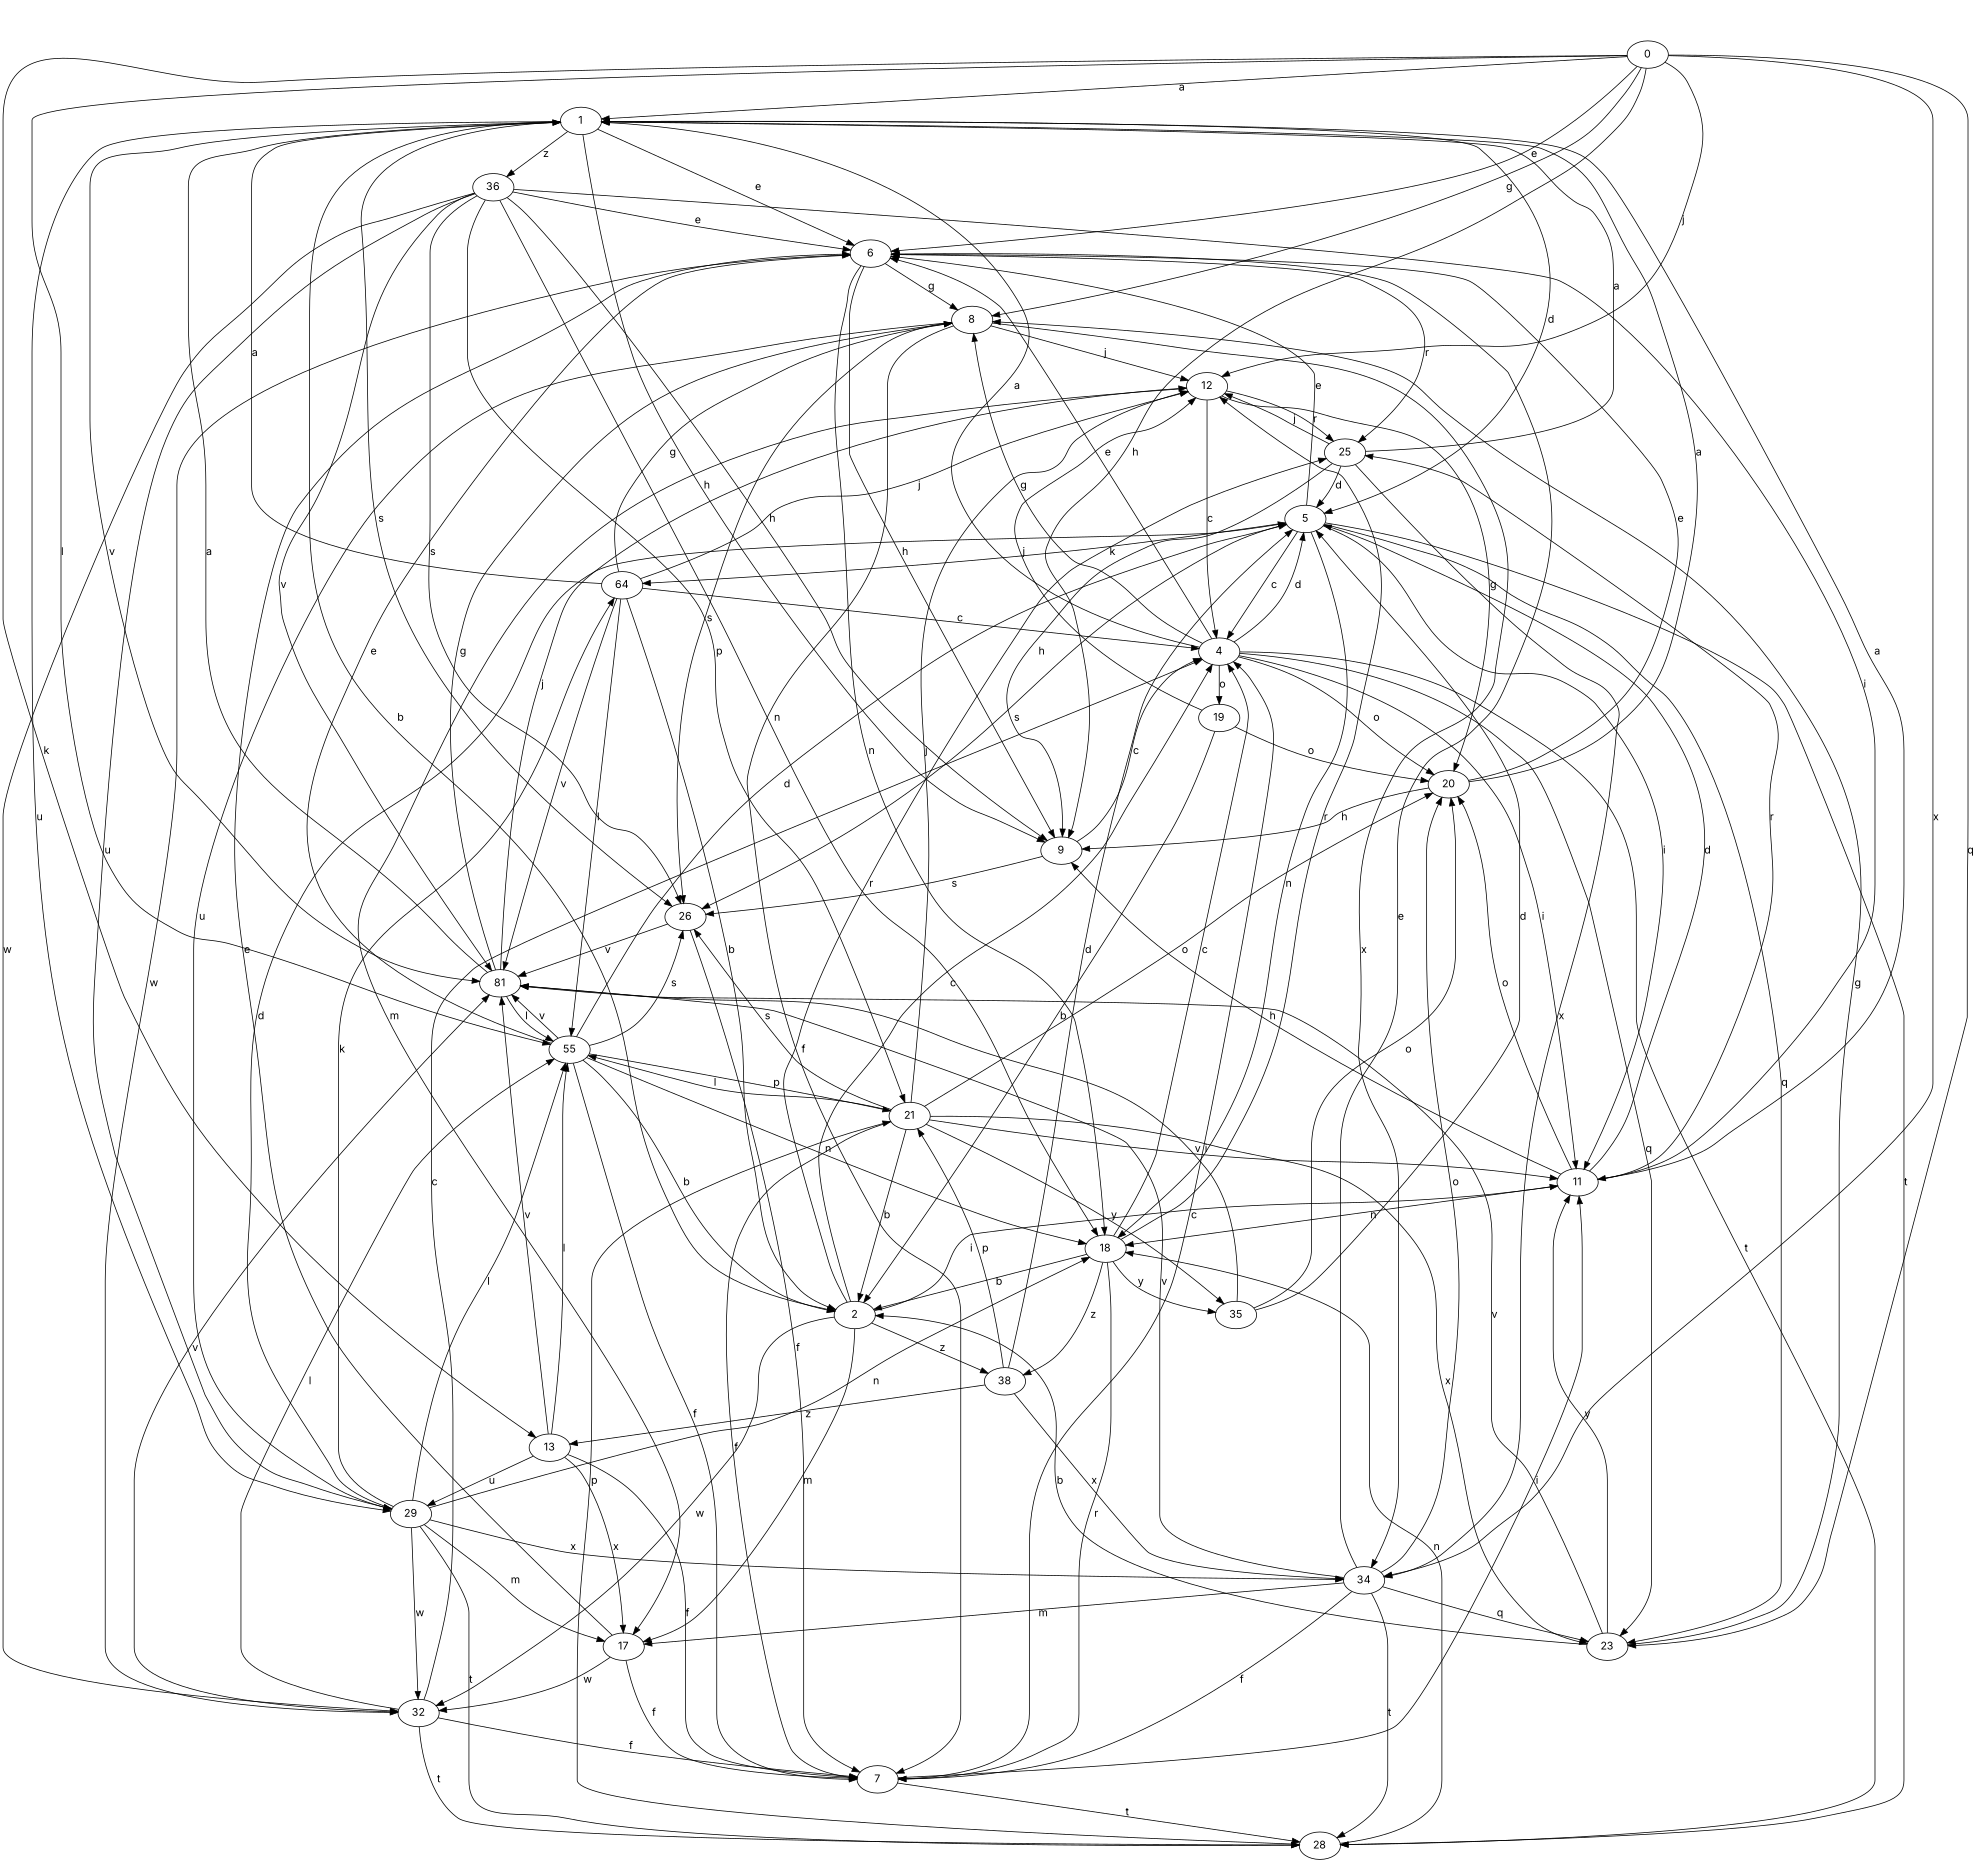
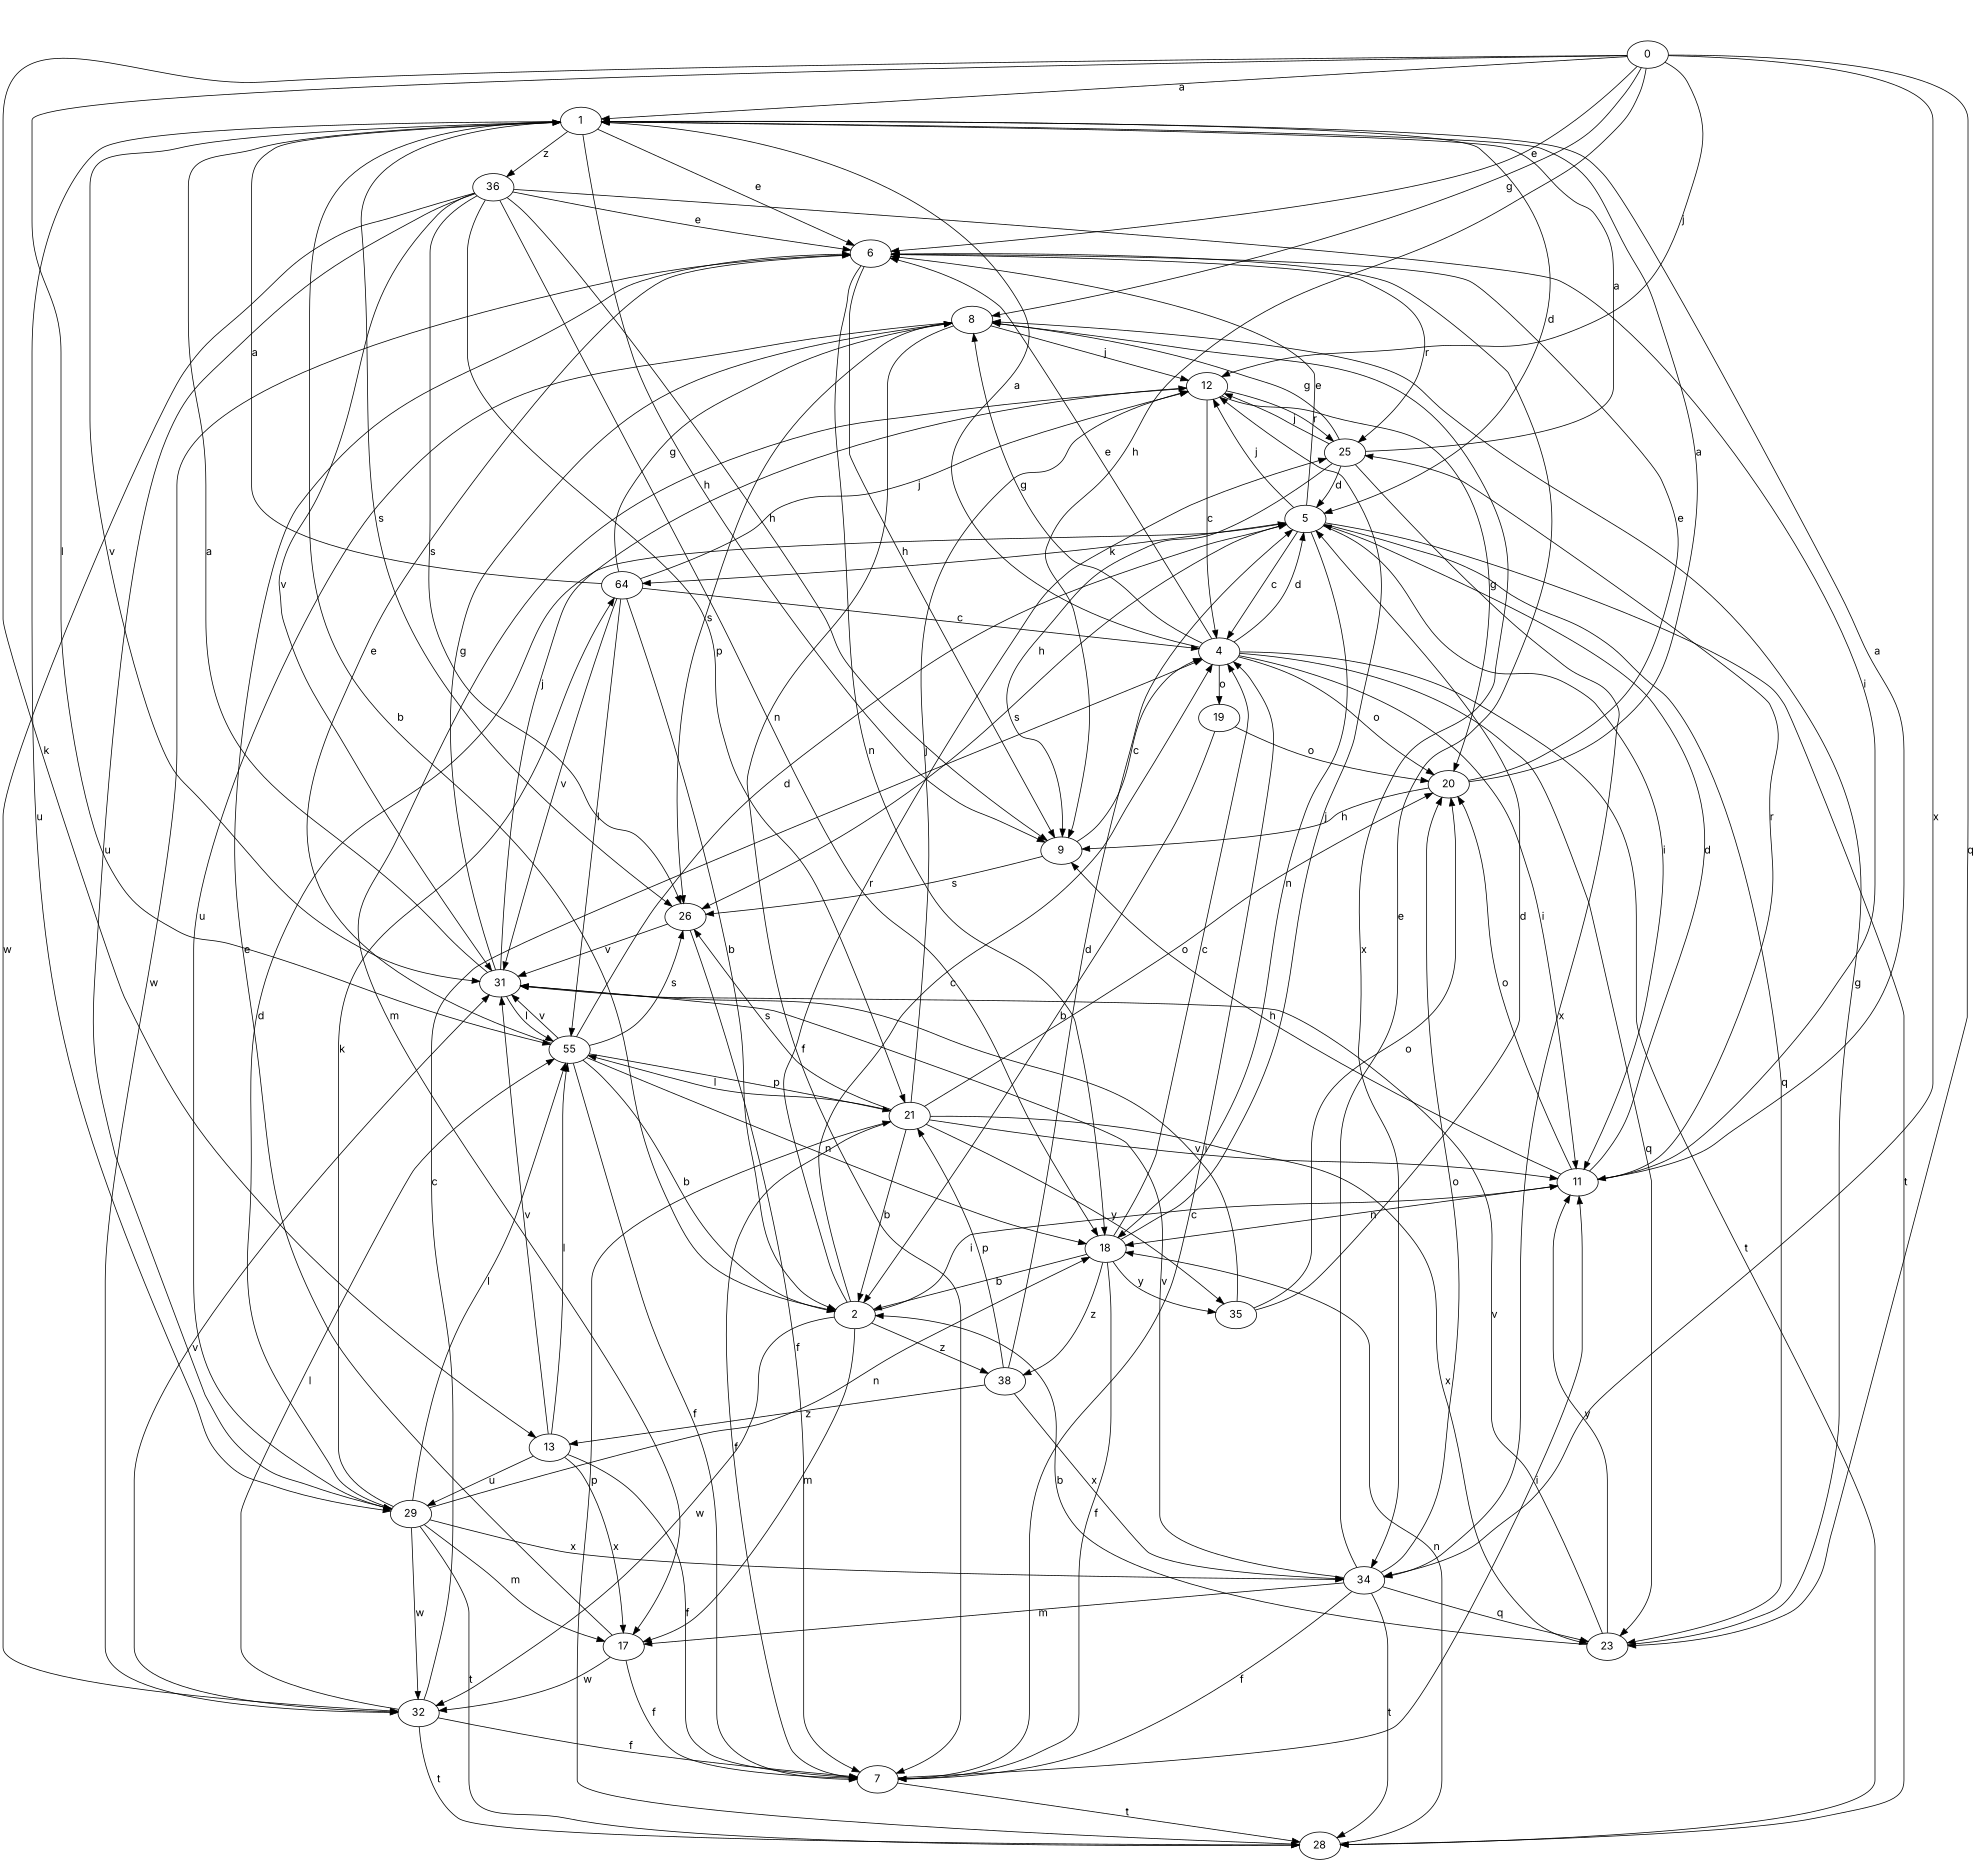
(918, 285) -> (1181, 357)
(1025, 563) -> (1251, 460)
(1326, 817) -> (1326, 817)
(500, 983) -> (500, 983)
(1096, 1514) -> (1096, 1514)
